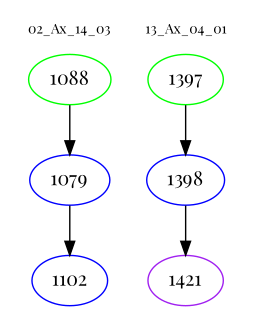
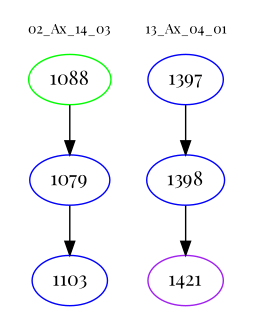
(186, 80) -> (186, 80)
(70, 281) -> (70, 281)
